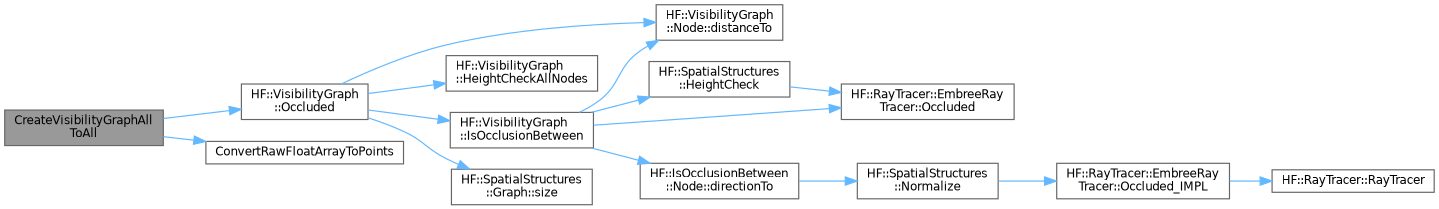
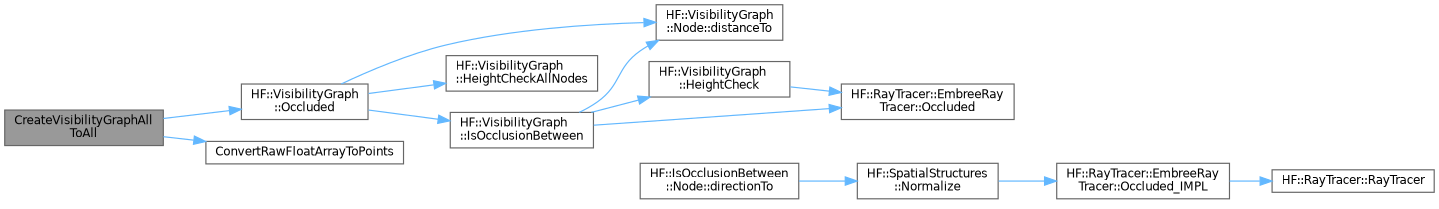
(719, 79) -> (719, 79)
(615, 154) -> none
(522, 187) -> none
